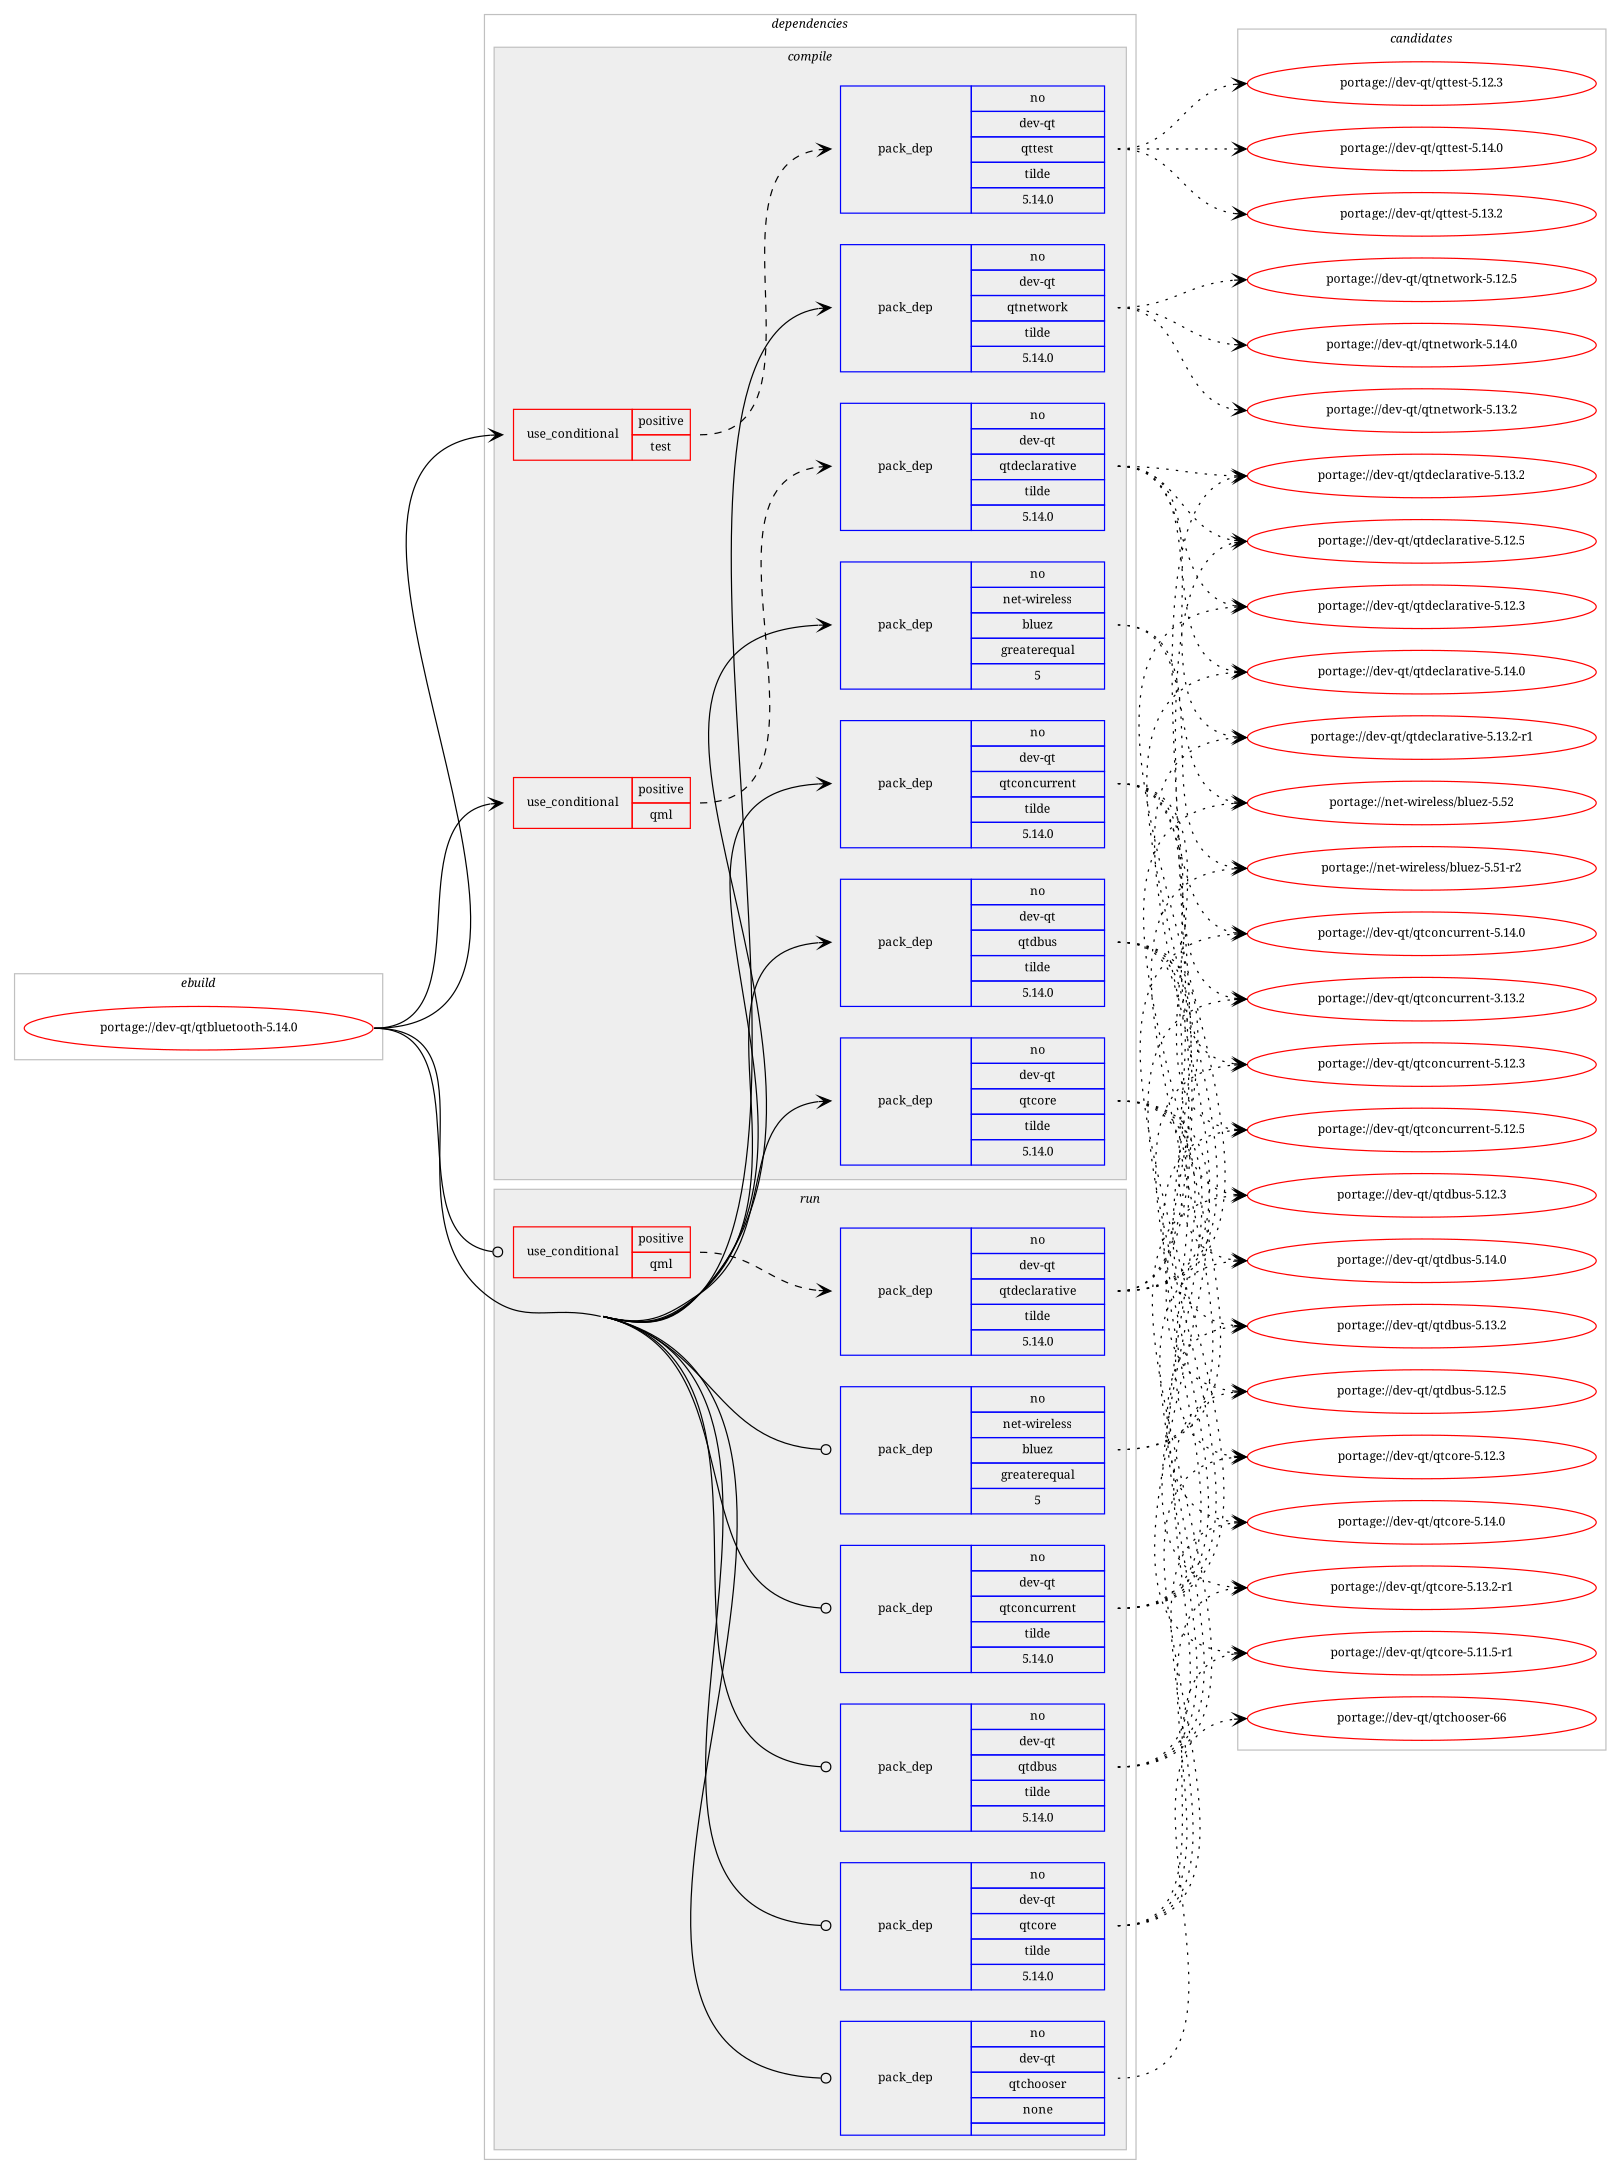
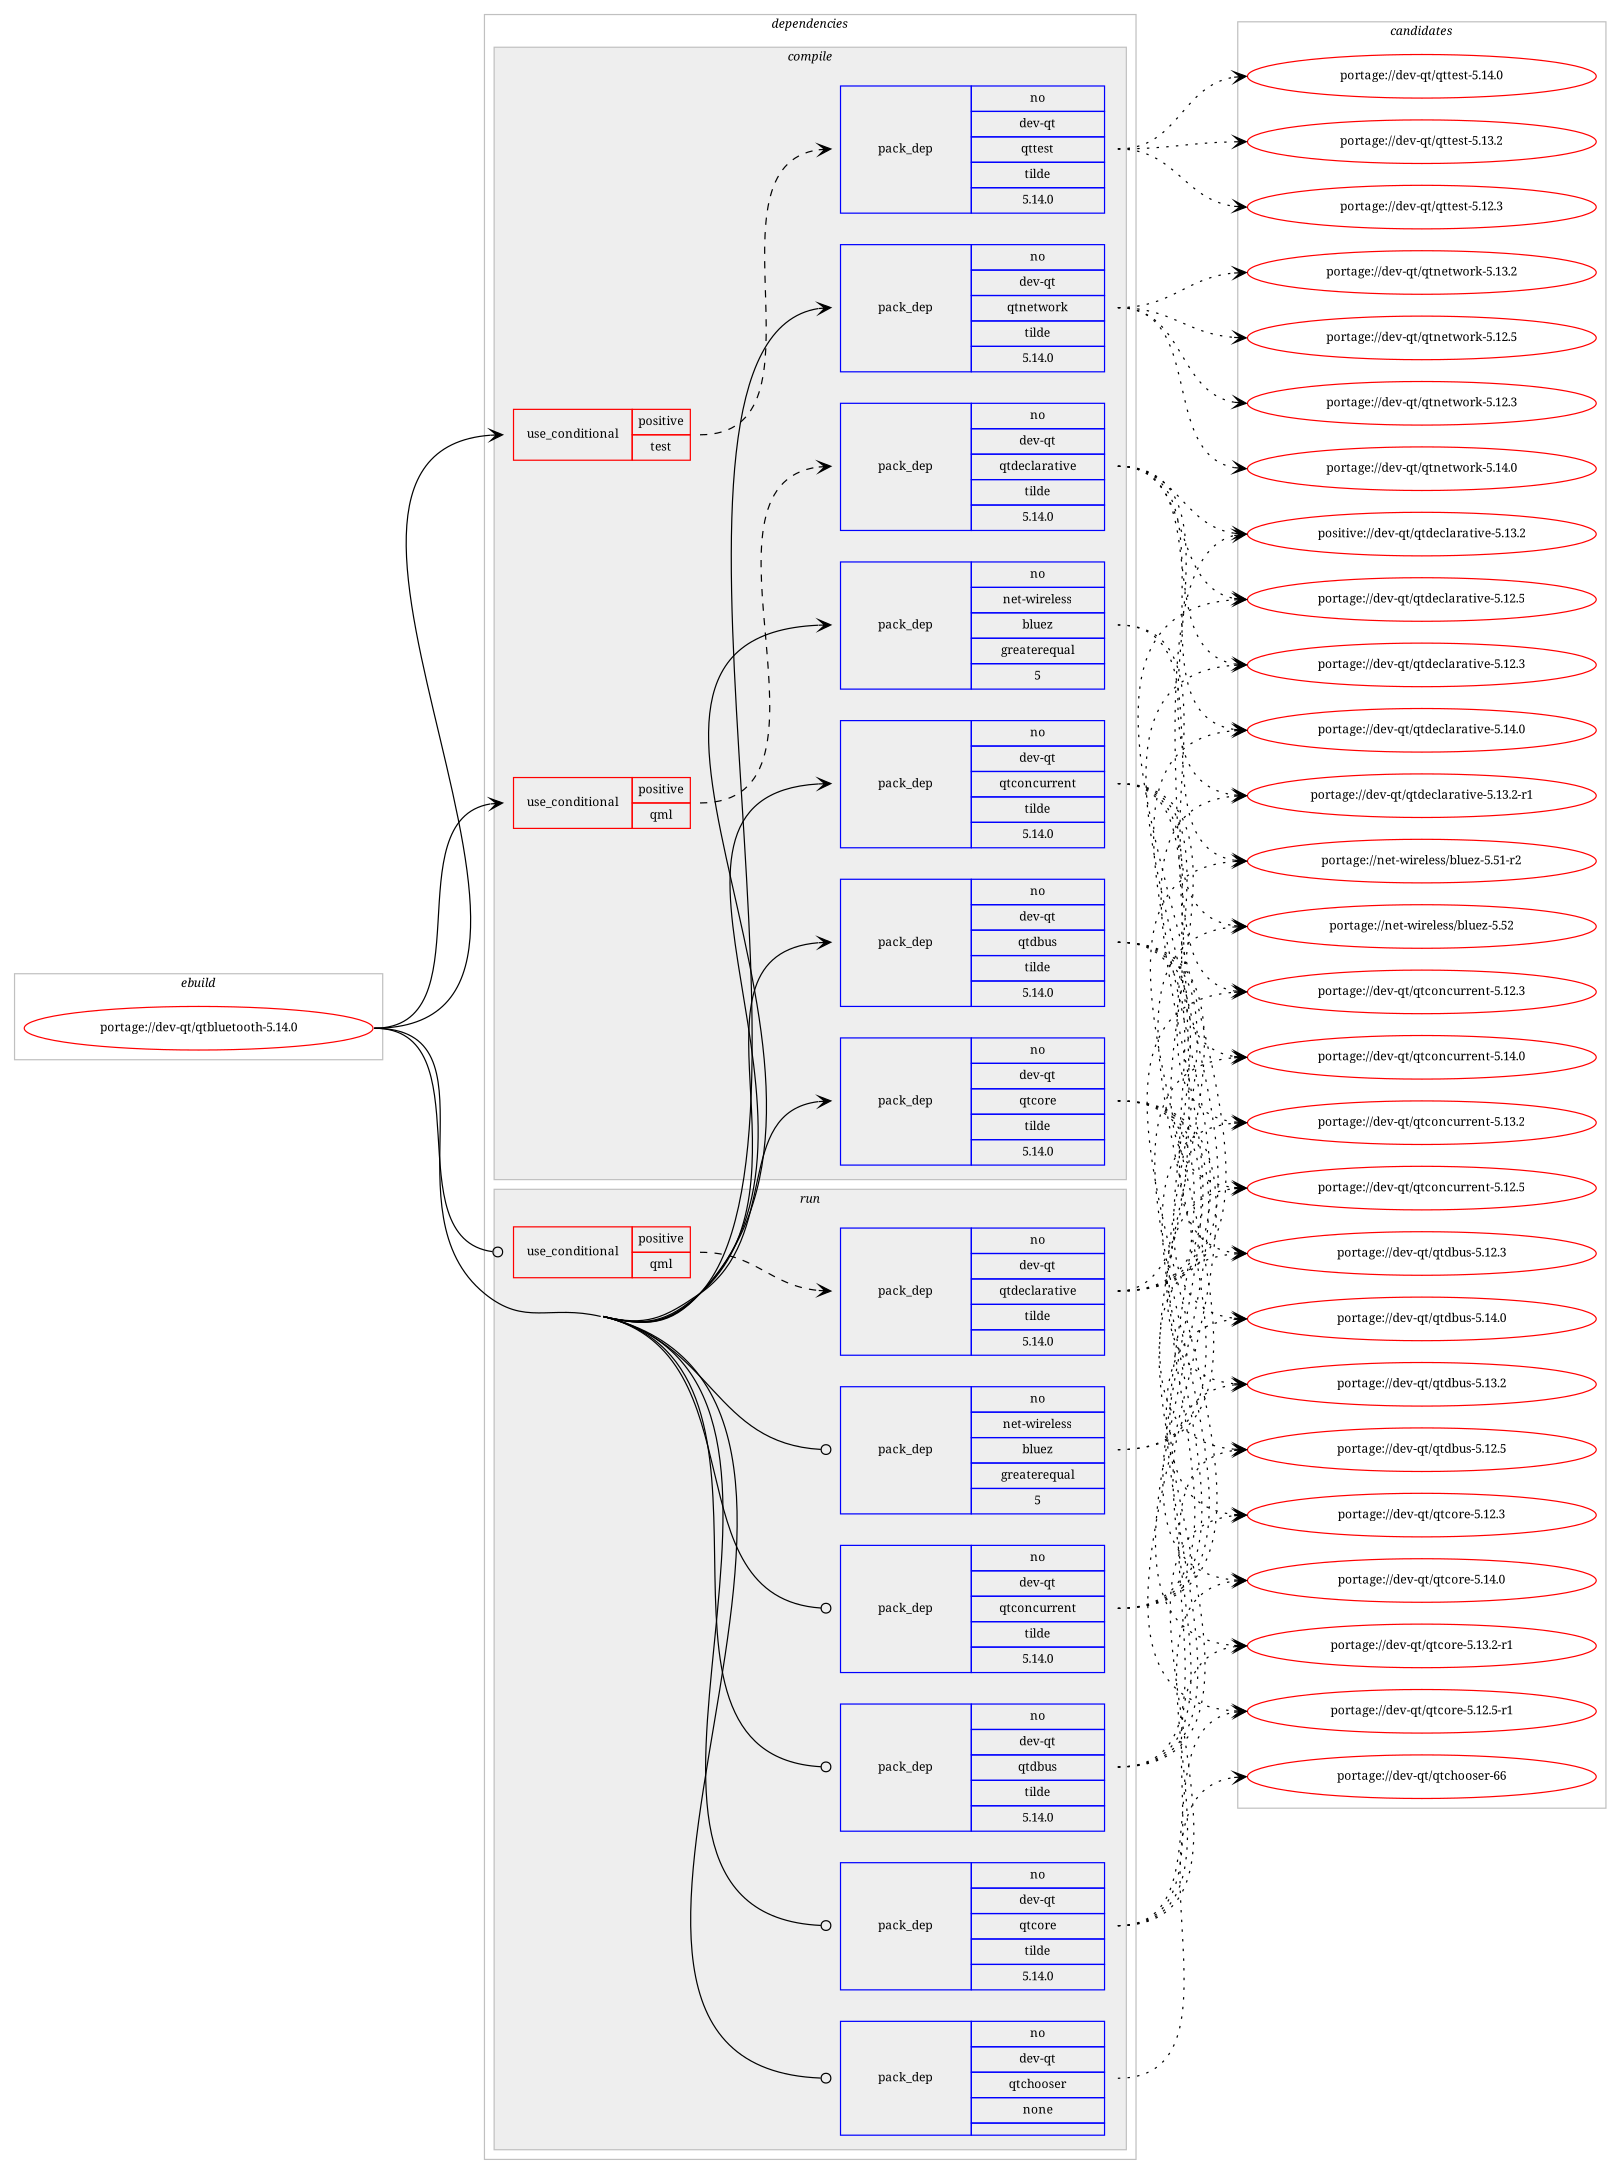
none -> (1422, 403)
(1422, 476) -> (1422, 534)
(1422, 999) -> (1422, 1123)
(1422, 1653) -> (1422, 1711)
